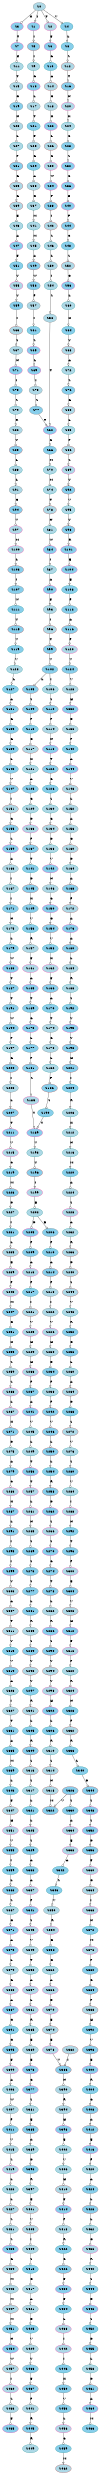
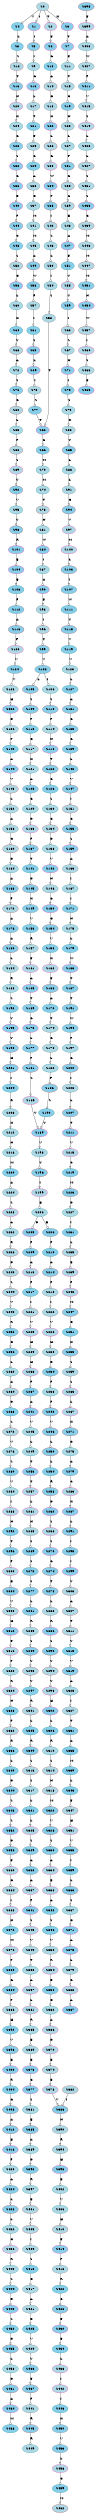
(70, 929) -> (10, 929)
(61, 1800) -> (50, 1819)
(10, 2030) -> none
